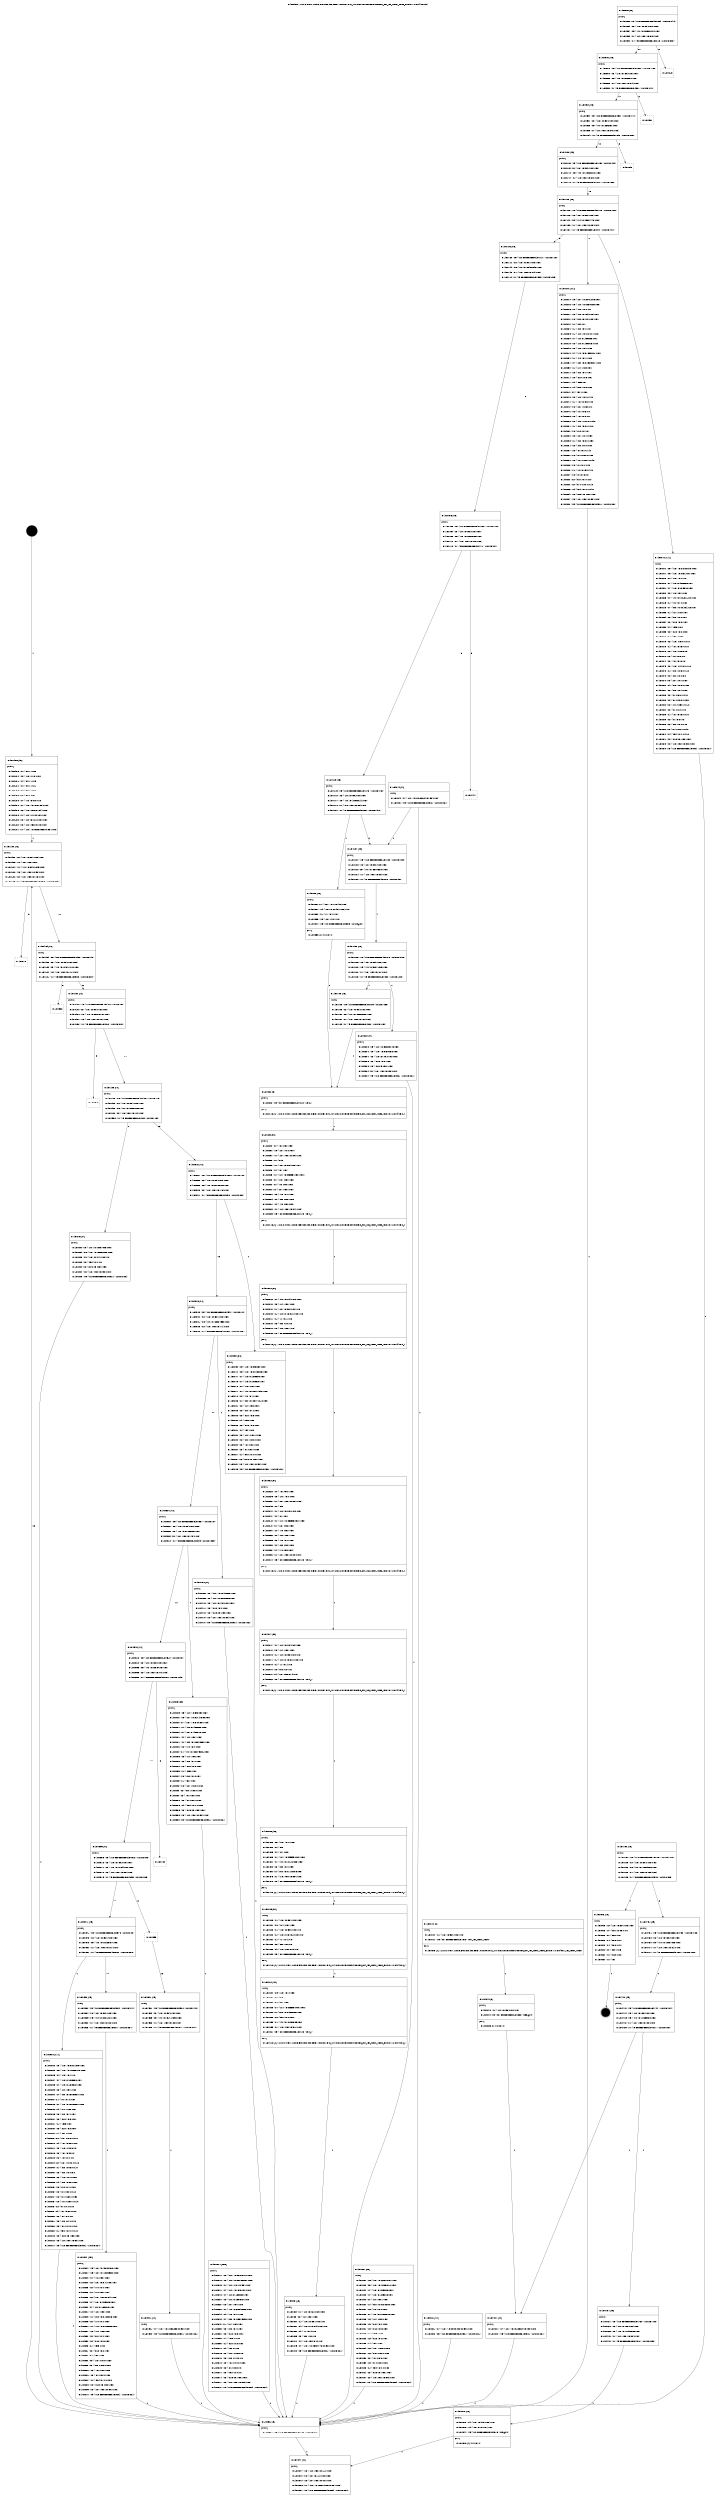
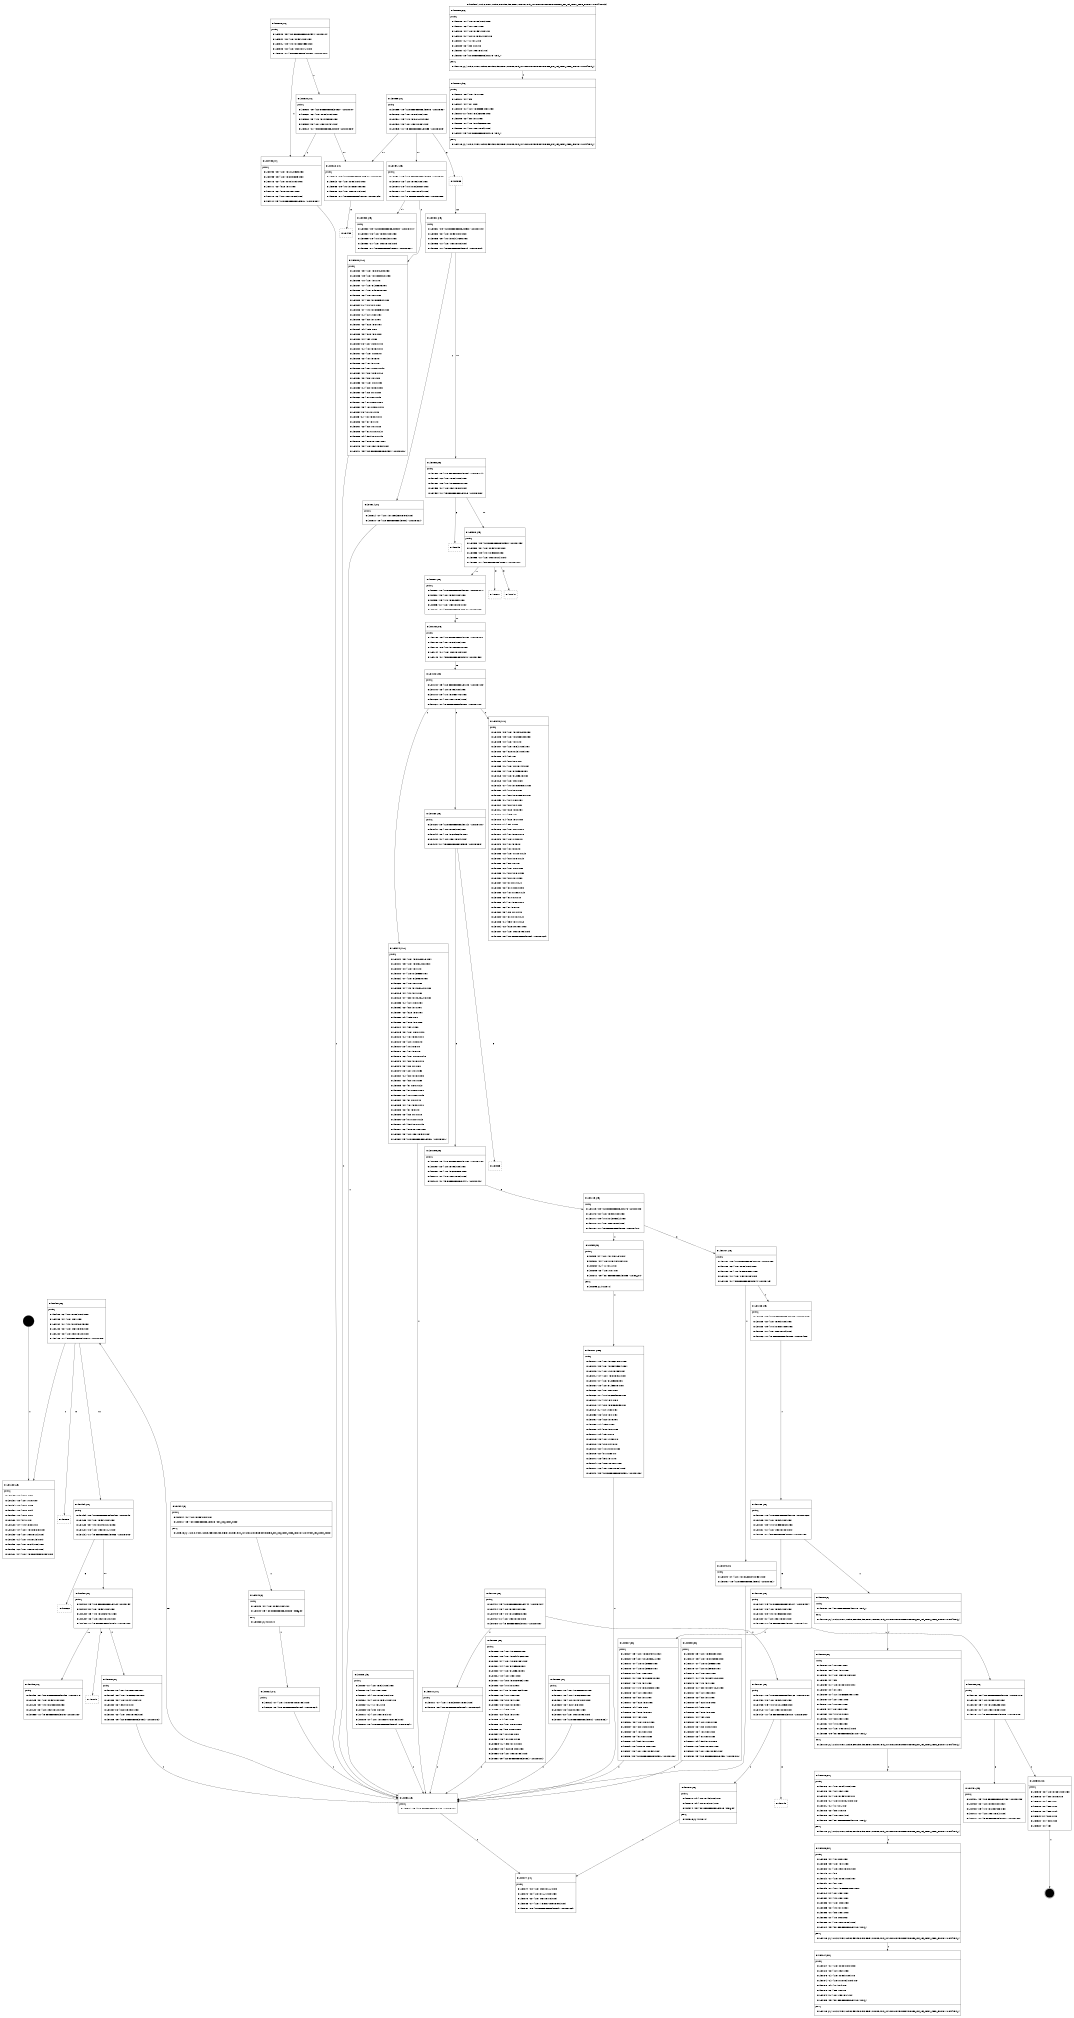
(621, 151) -> (505, 578)
none -> (456, 355)
(470, 795) -> none
(400, 825) -> (746, 1423)
(32, 837) -> (47, 1410)
(394, 1005) -> none
(327, 1013) -> (614, 1318)
none -> (495, 1166)
(117, 1177) -> (116, 1651)
(217, 1180) -> none
(588, 1576) -> none
none -> (781, 1609)
(189, 1621) -> (310, 144)
(138, 1761) -> (386, 147)
none -> (781, 1803)
(334, 1862) -> none
(657, 1974) -> none
(324, 2171) -> none
(511, 2171) -> (283, 1656)
(106, 2326) -> none
